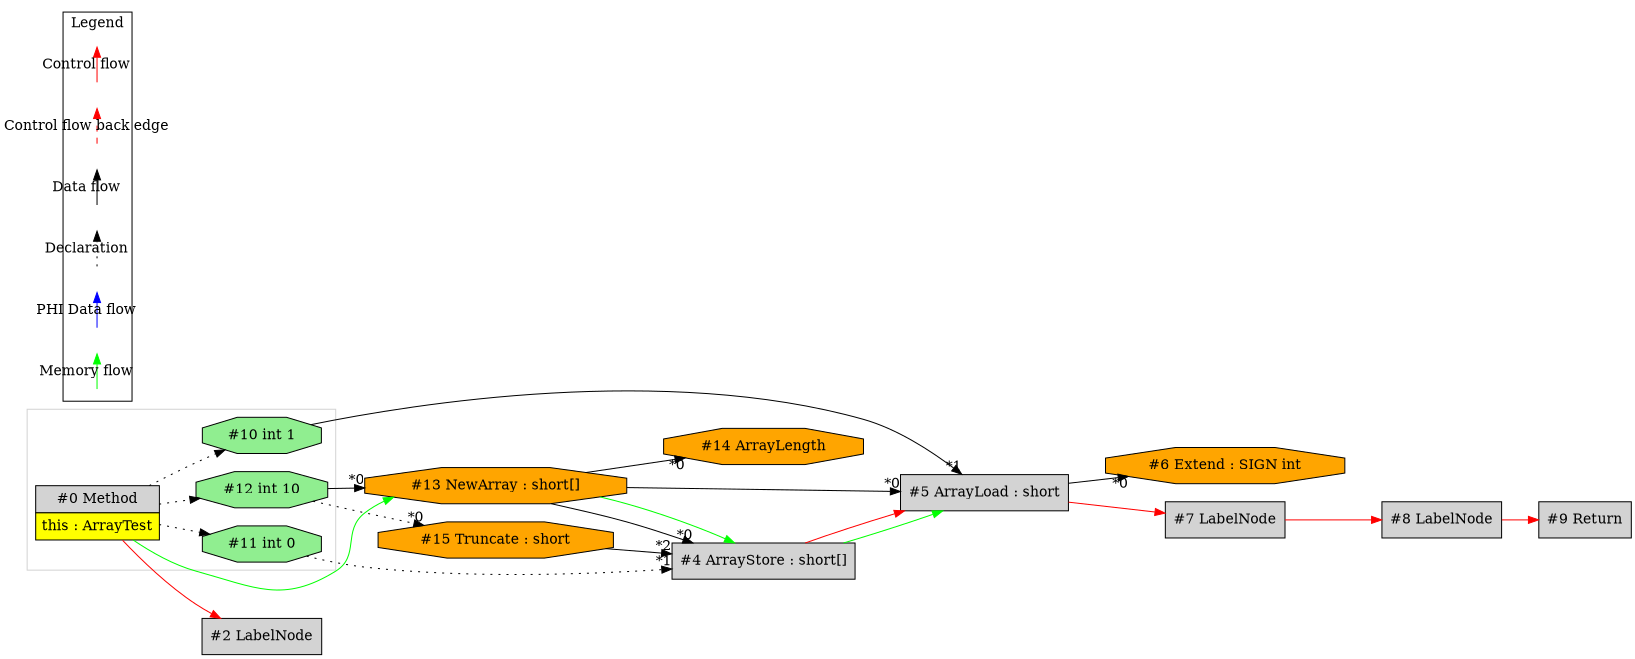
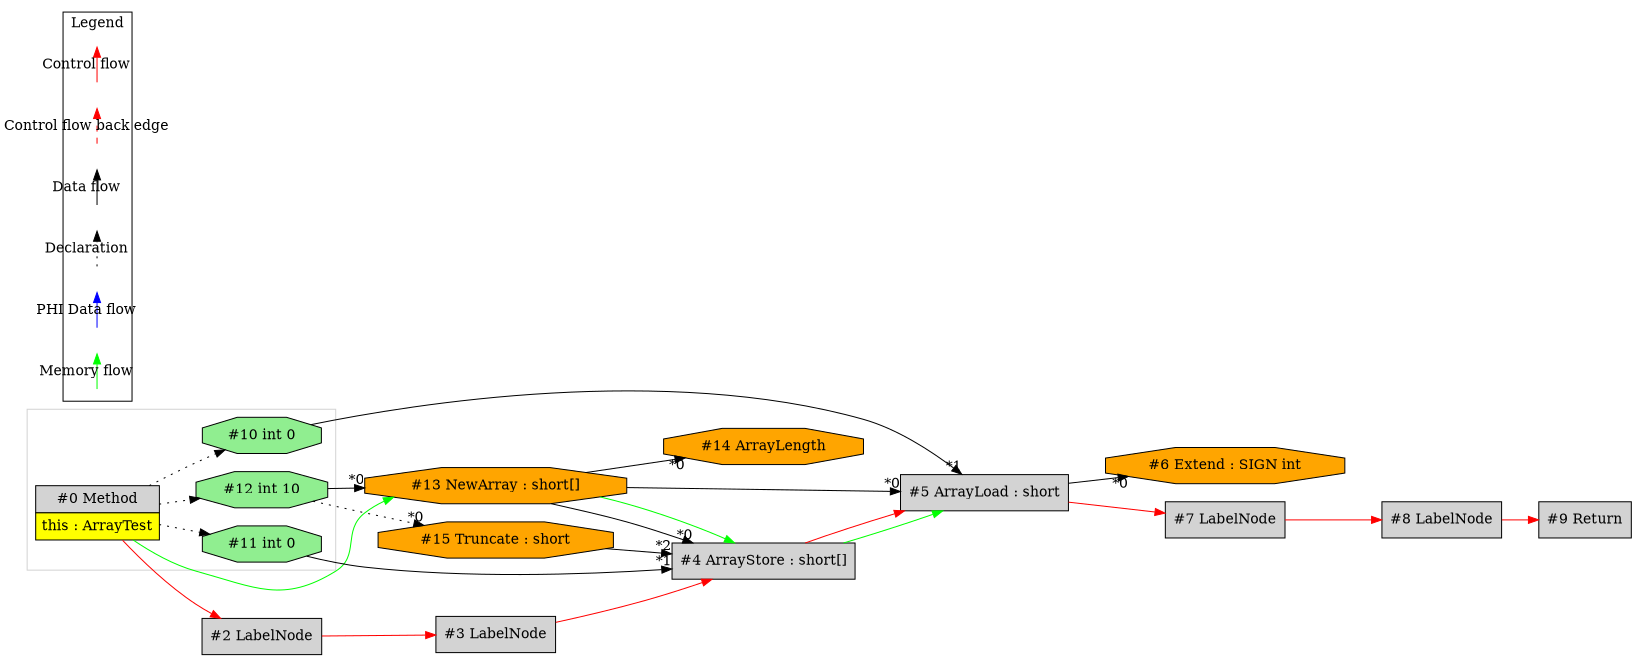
(262, 435) -> (262, 435)
(484, 574) -> (484, 574)
none -> (496, 635)
